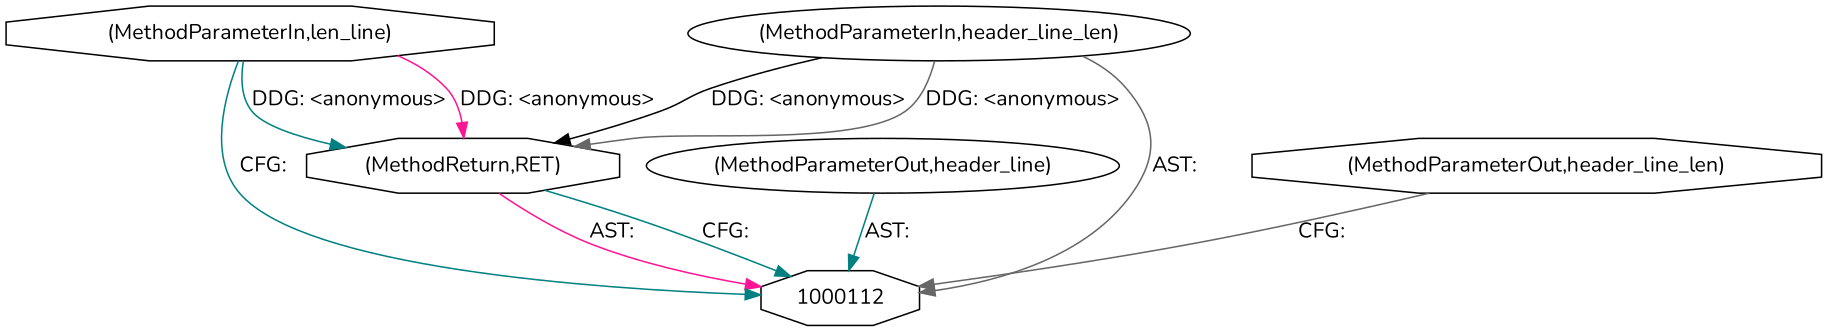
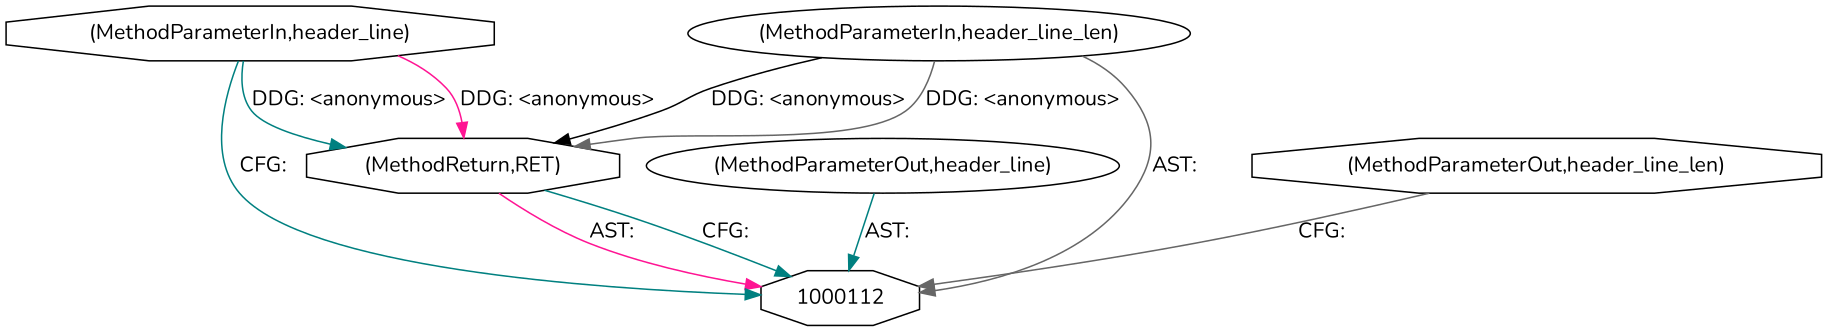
(250, 33) -> (250, 33)
